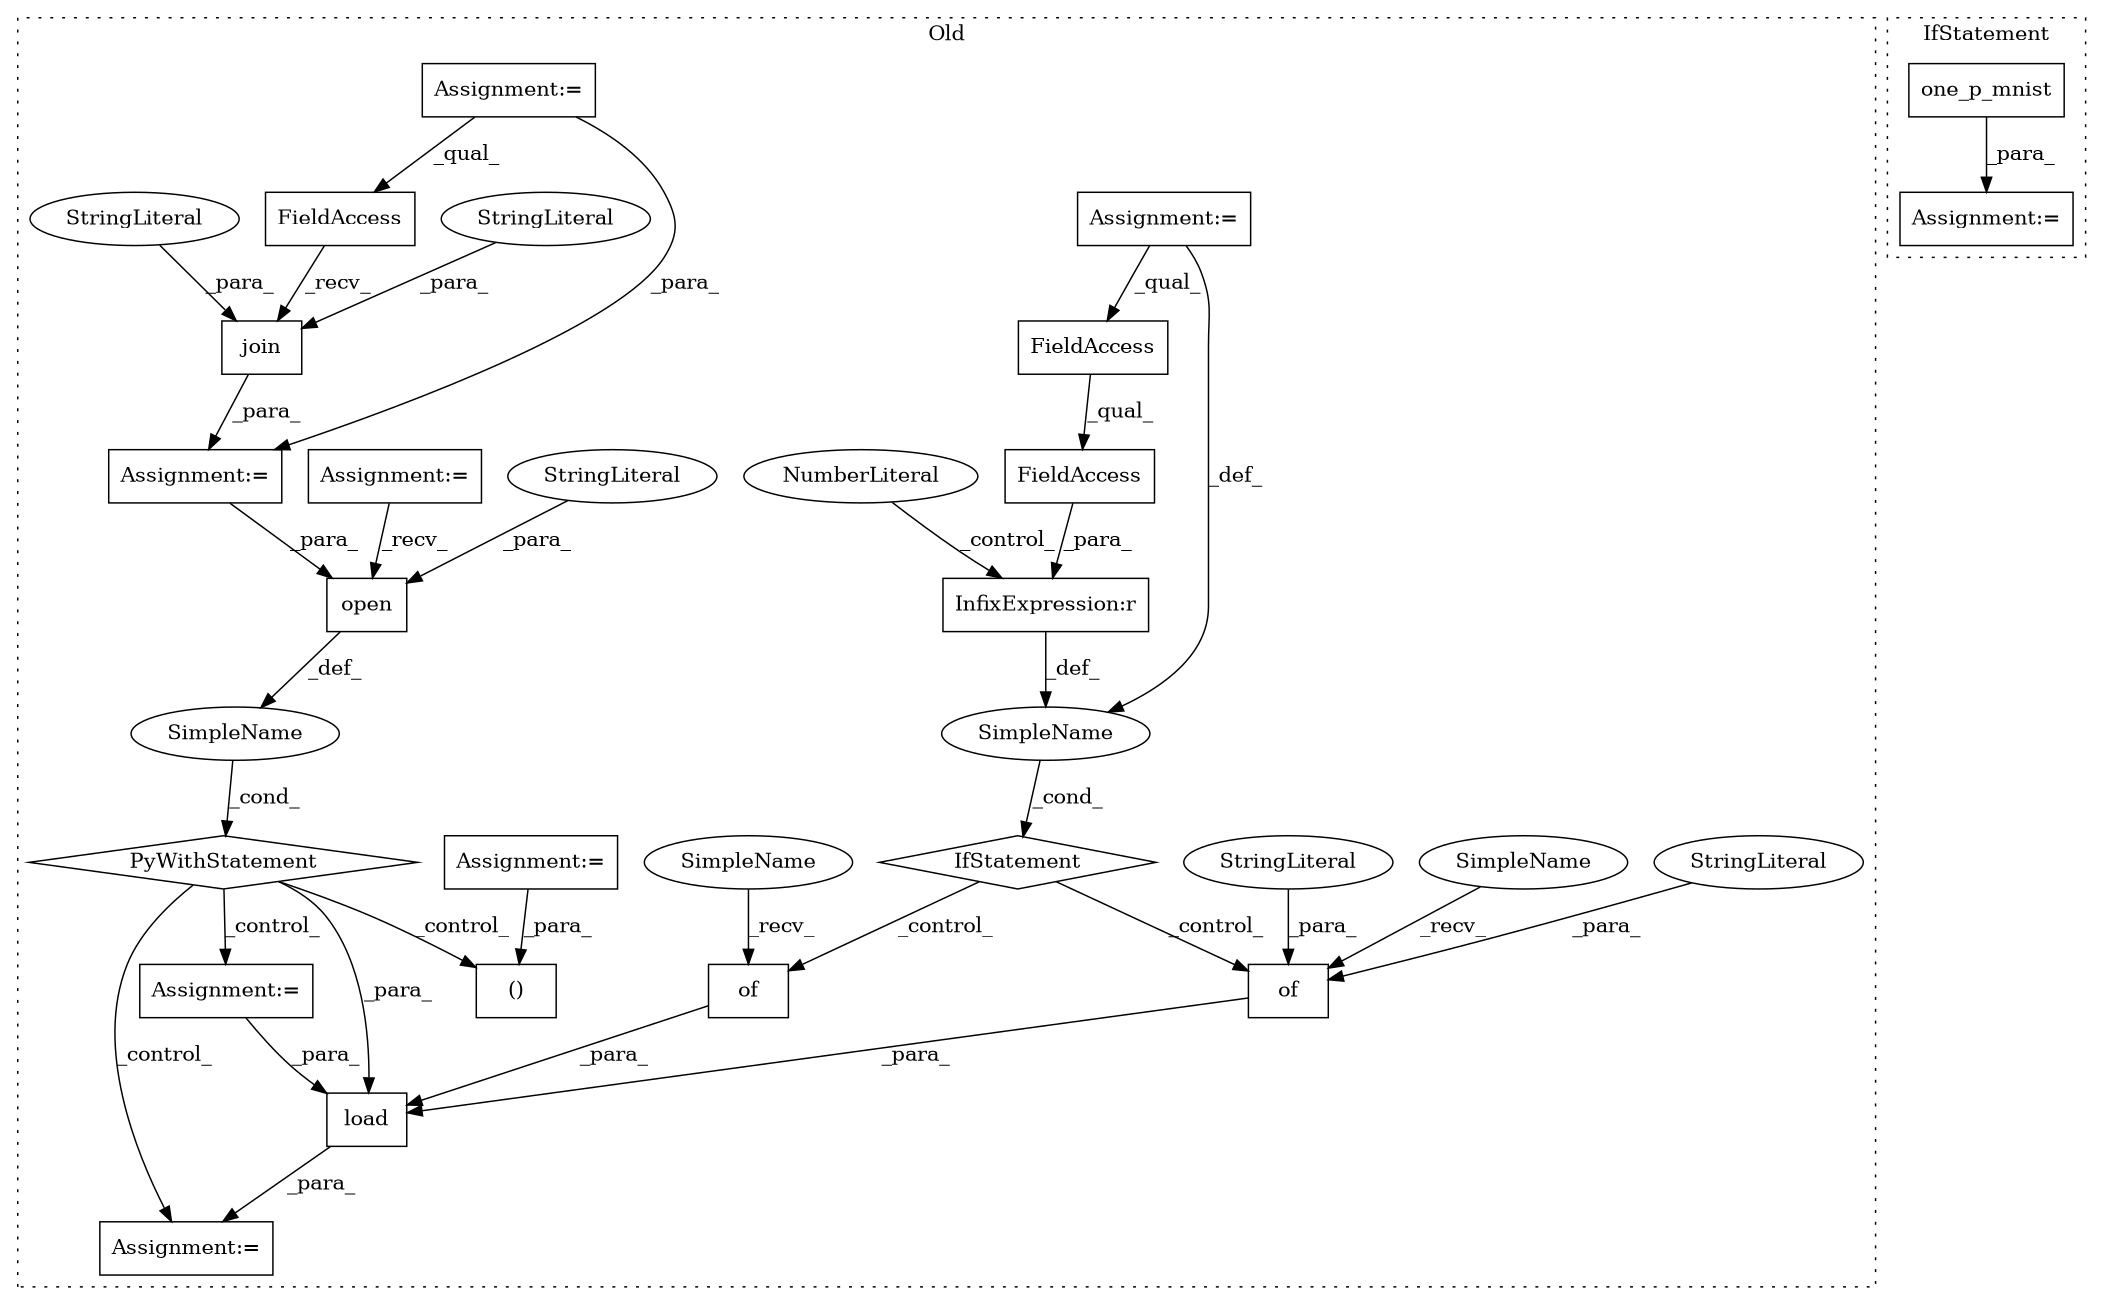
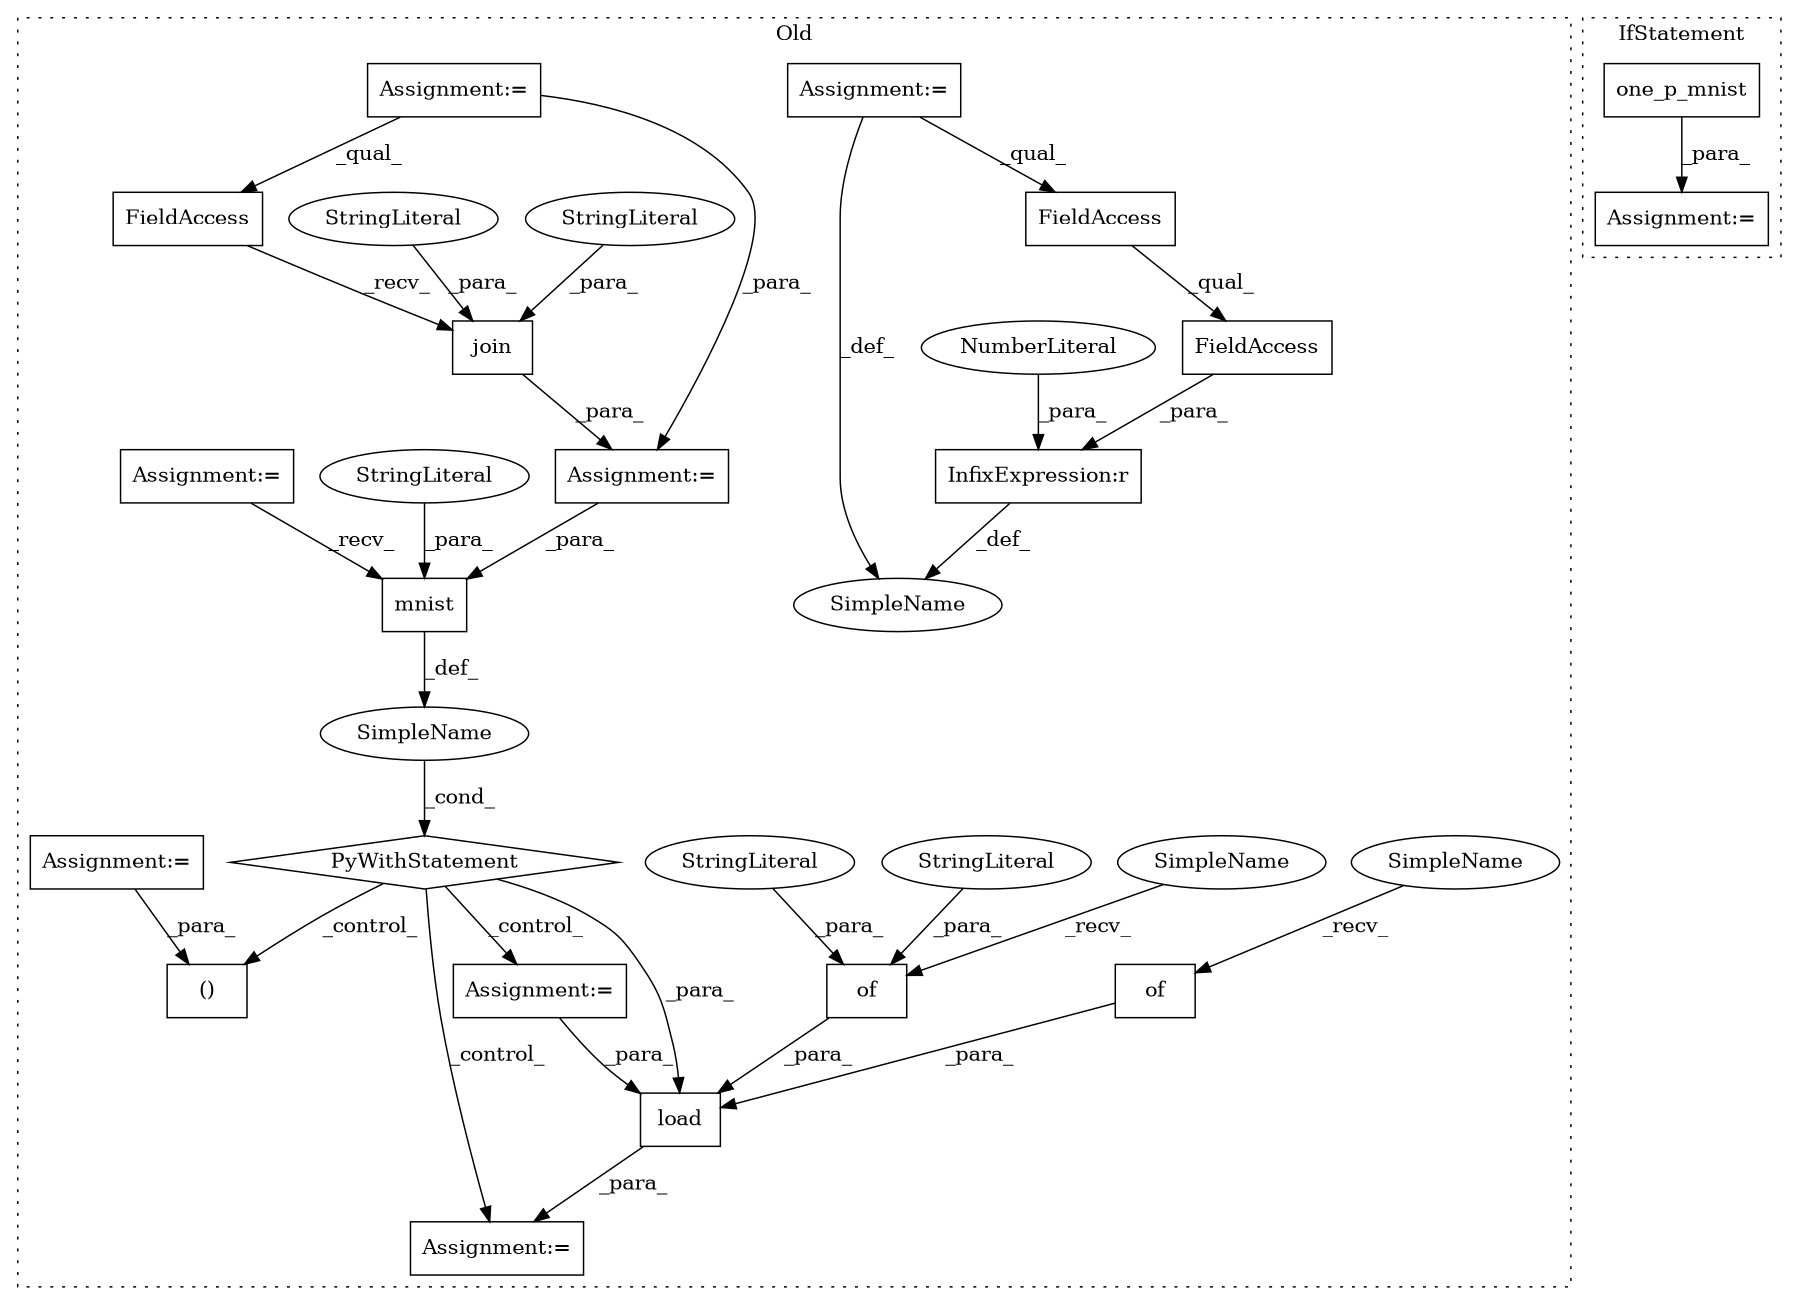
(1007, 541) -> (1072, 412)
(367, 605) -> (425, 605)
(1018, 862) -> none
